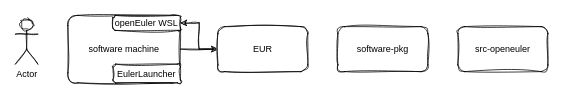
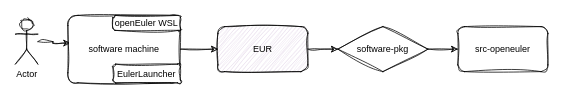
(199, 29) -> (321, 49)
none -> (52, 42)
(263, 49) -> (263, 49)
(383, 49) -> (383, 49)
none -> (442, 49)
